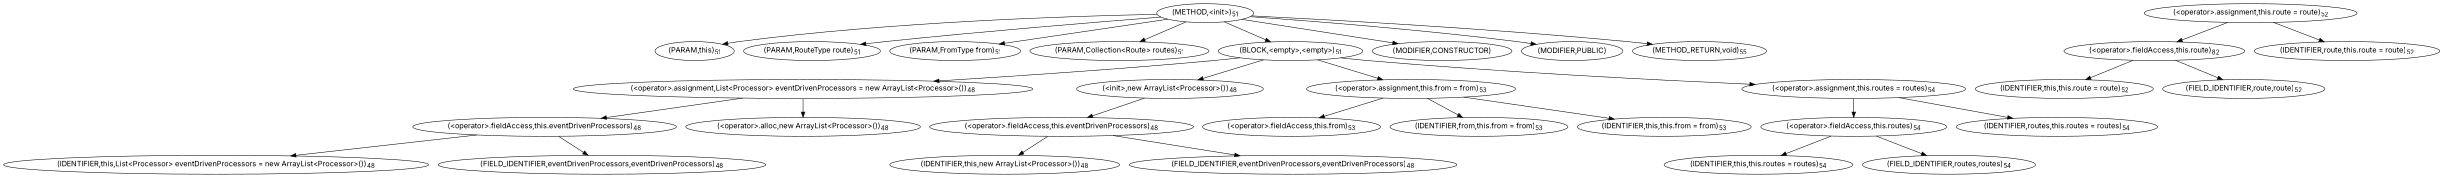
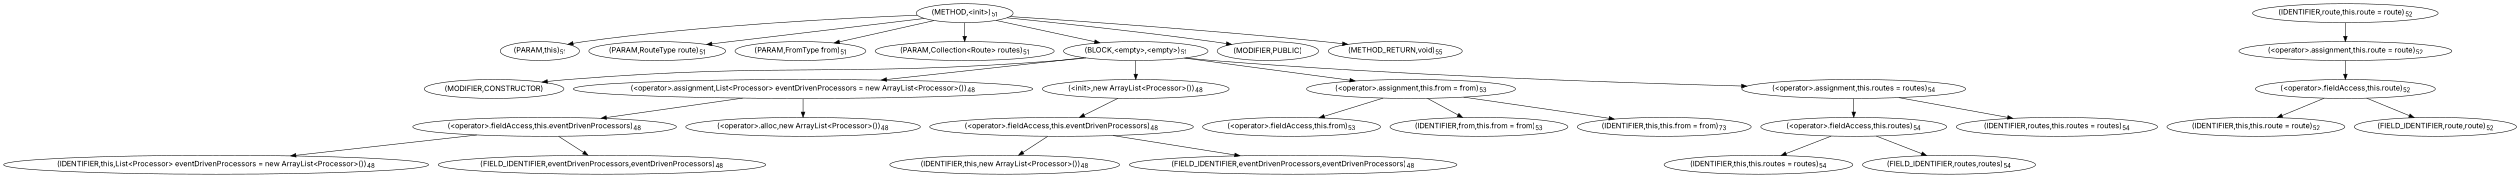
(1317, 31) -> (817, 70)
(2296, 31) -> (2345, 30)
(2216, 50) -> (2407, 88)
(1723, 126) -> (1723, 126)
